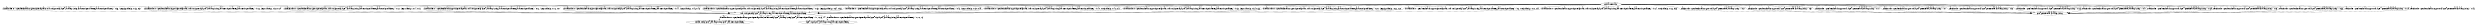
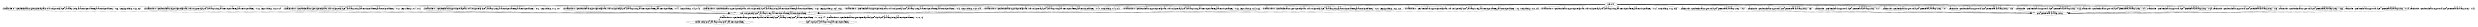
(1611, 4) -> (1611, 4)
